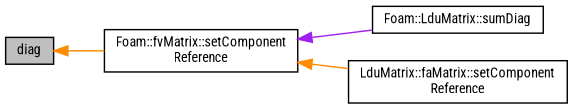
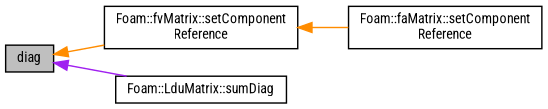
(342, 34) -> (97, 71)
(458, 82) -> (445, 28)
